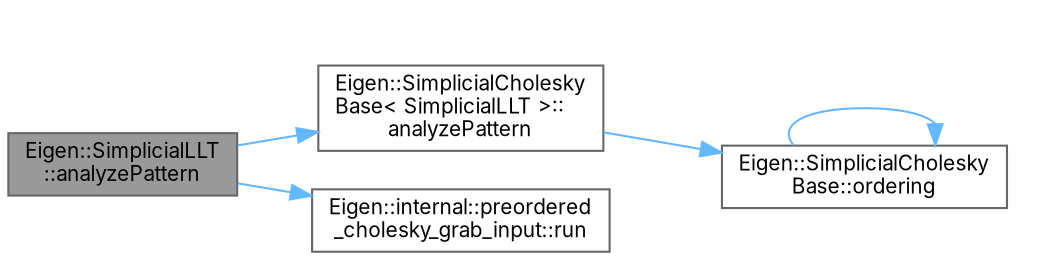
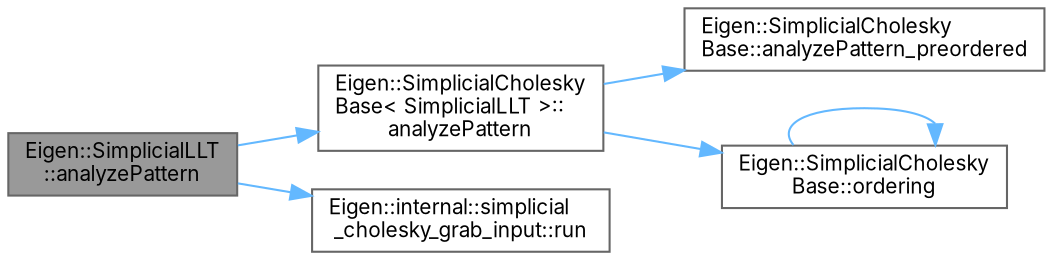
none -> (864, 40)
(461, 221) -> (461, 221)
